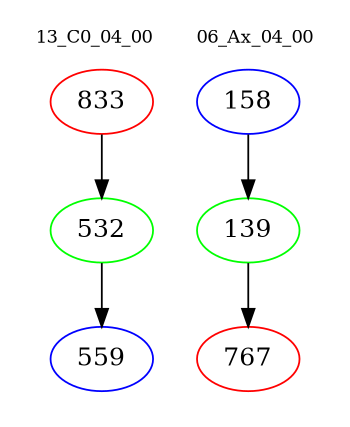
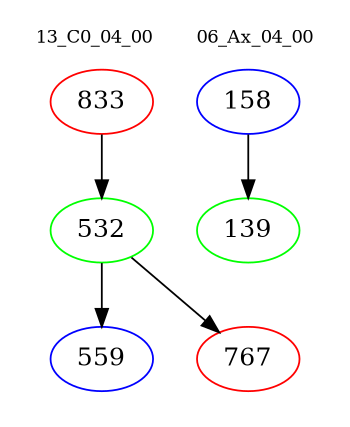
(248, 286) -> (155, 278)
